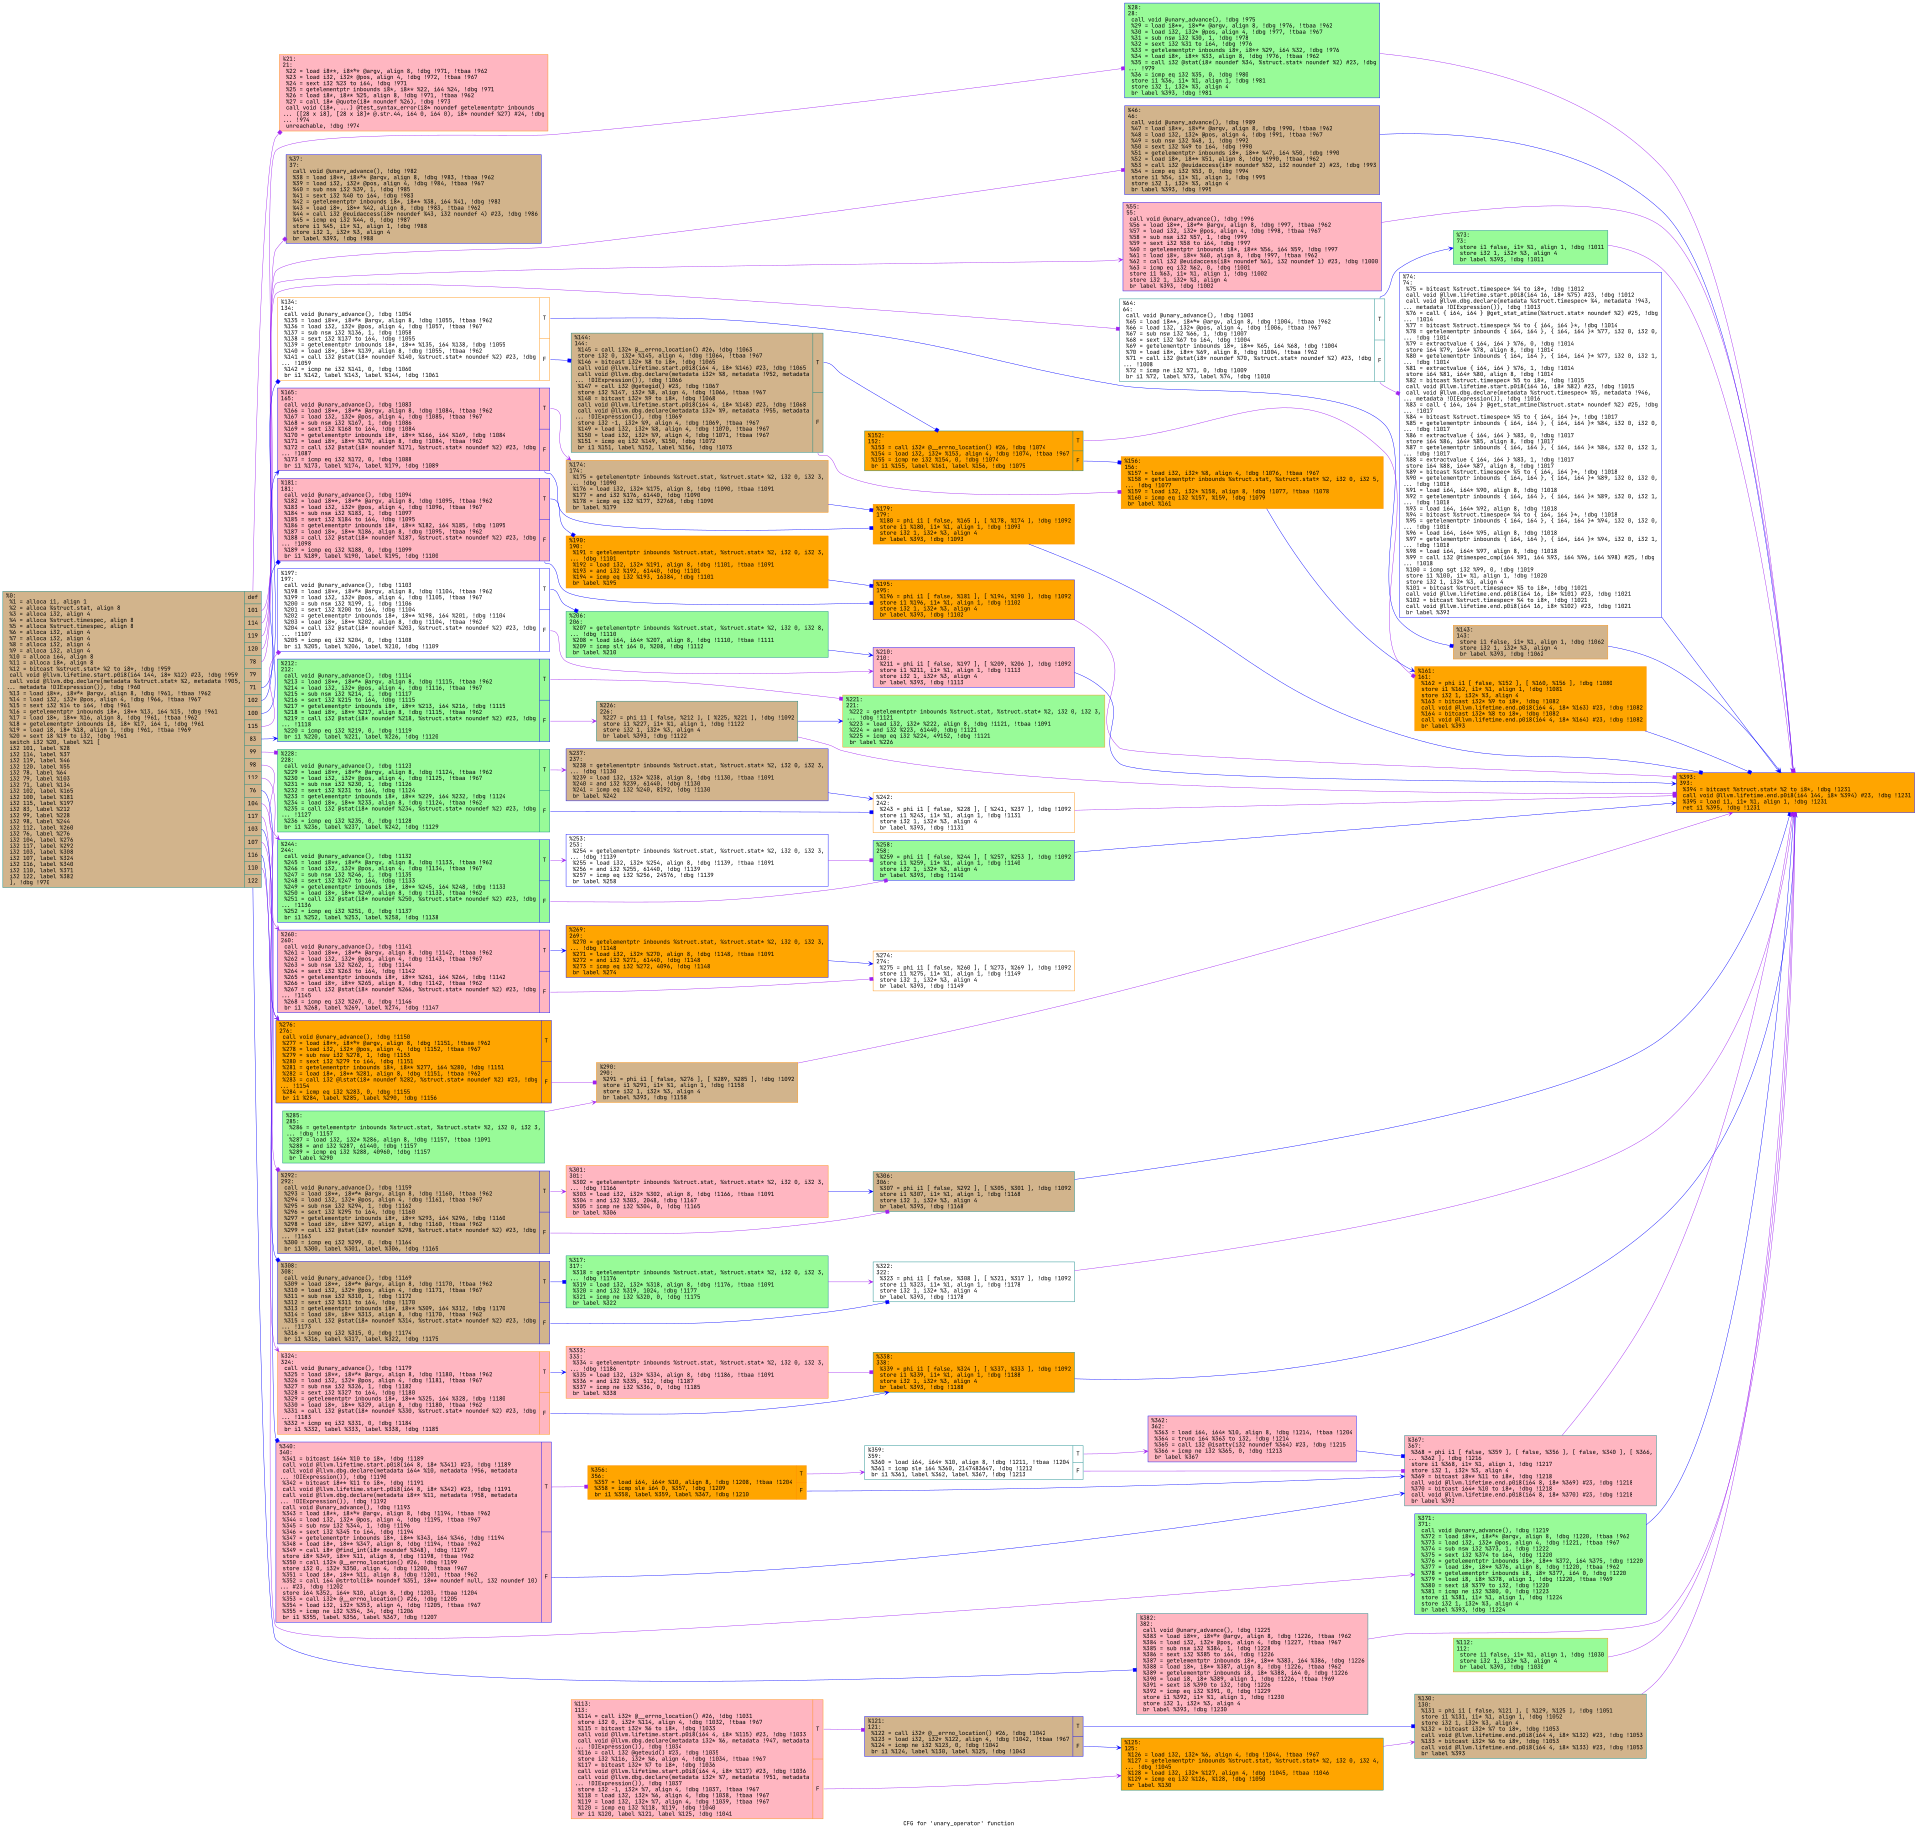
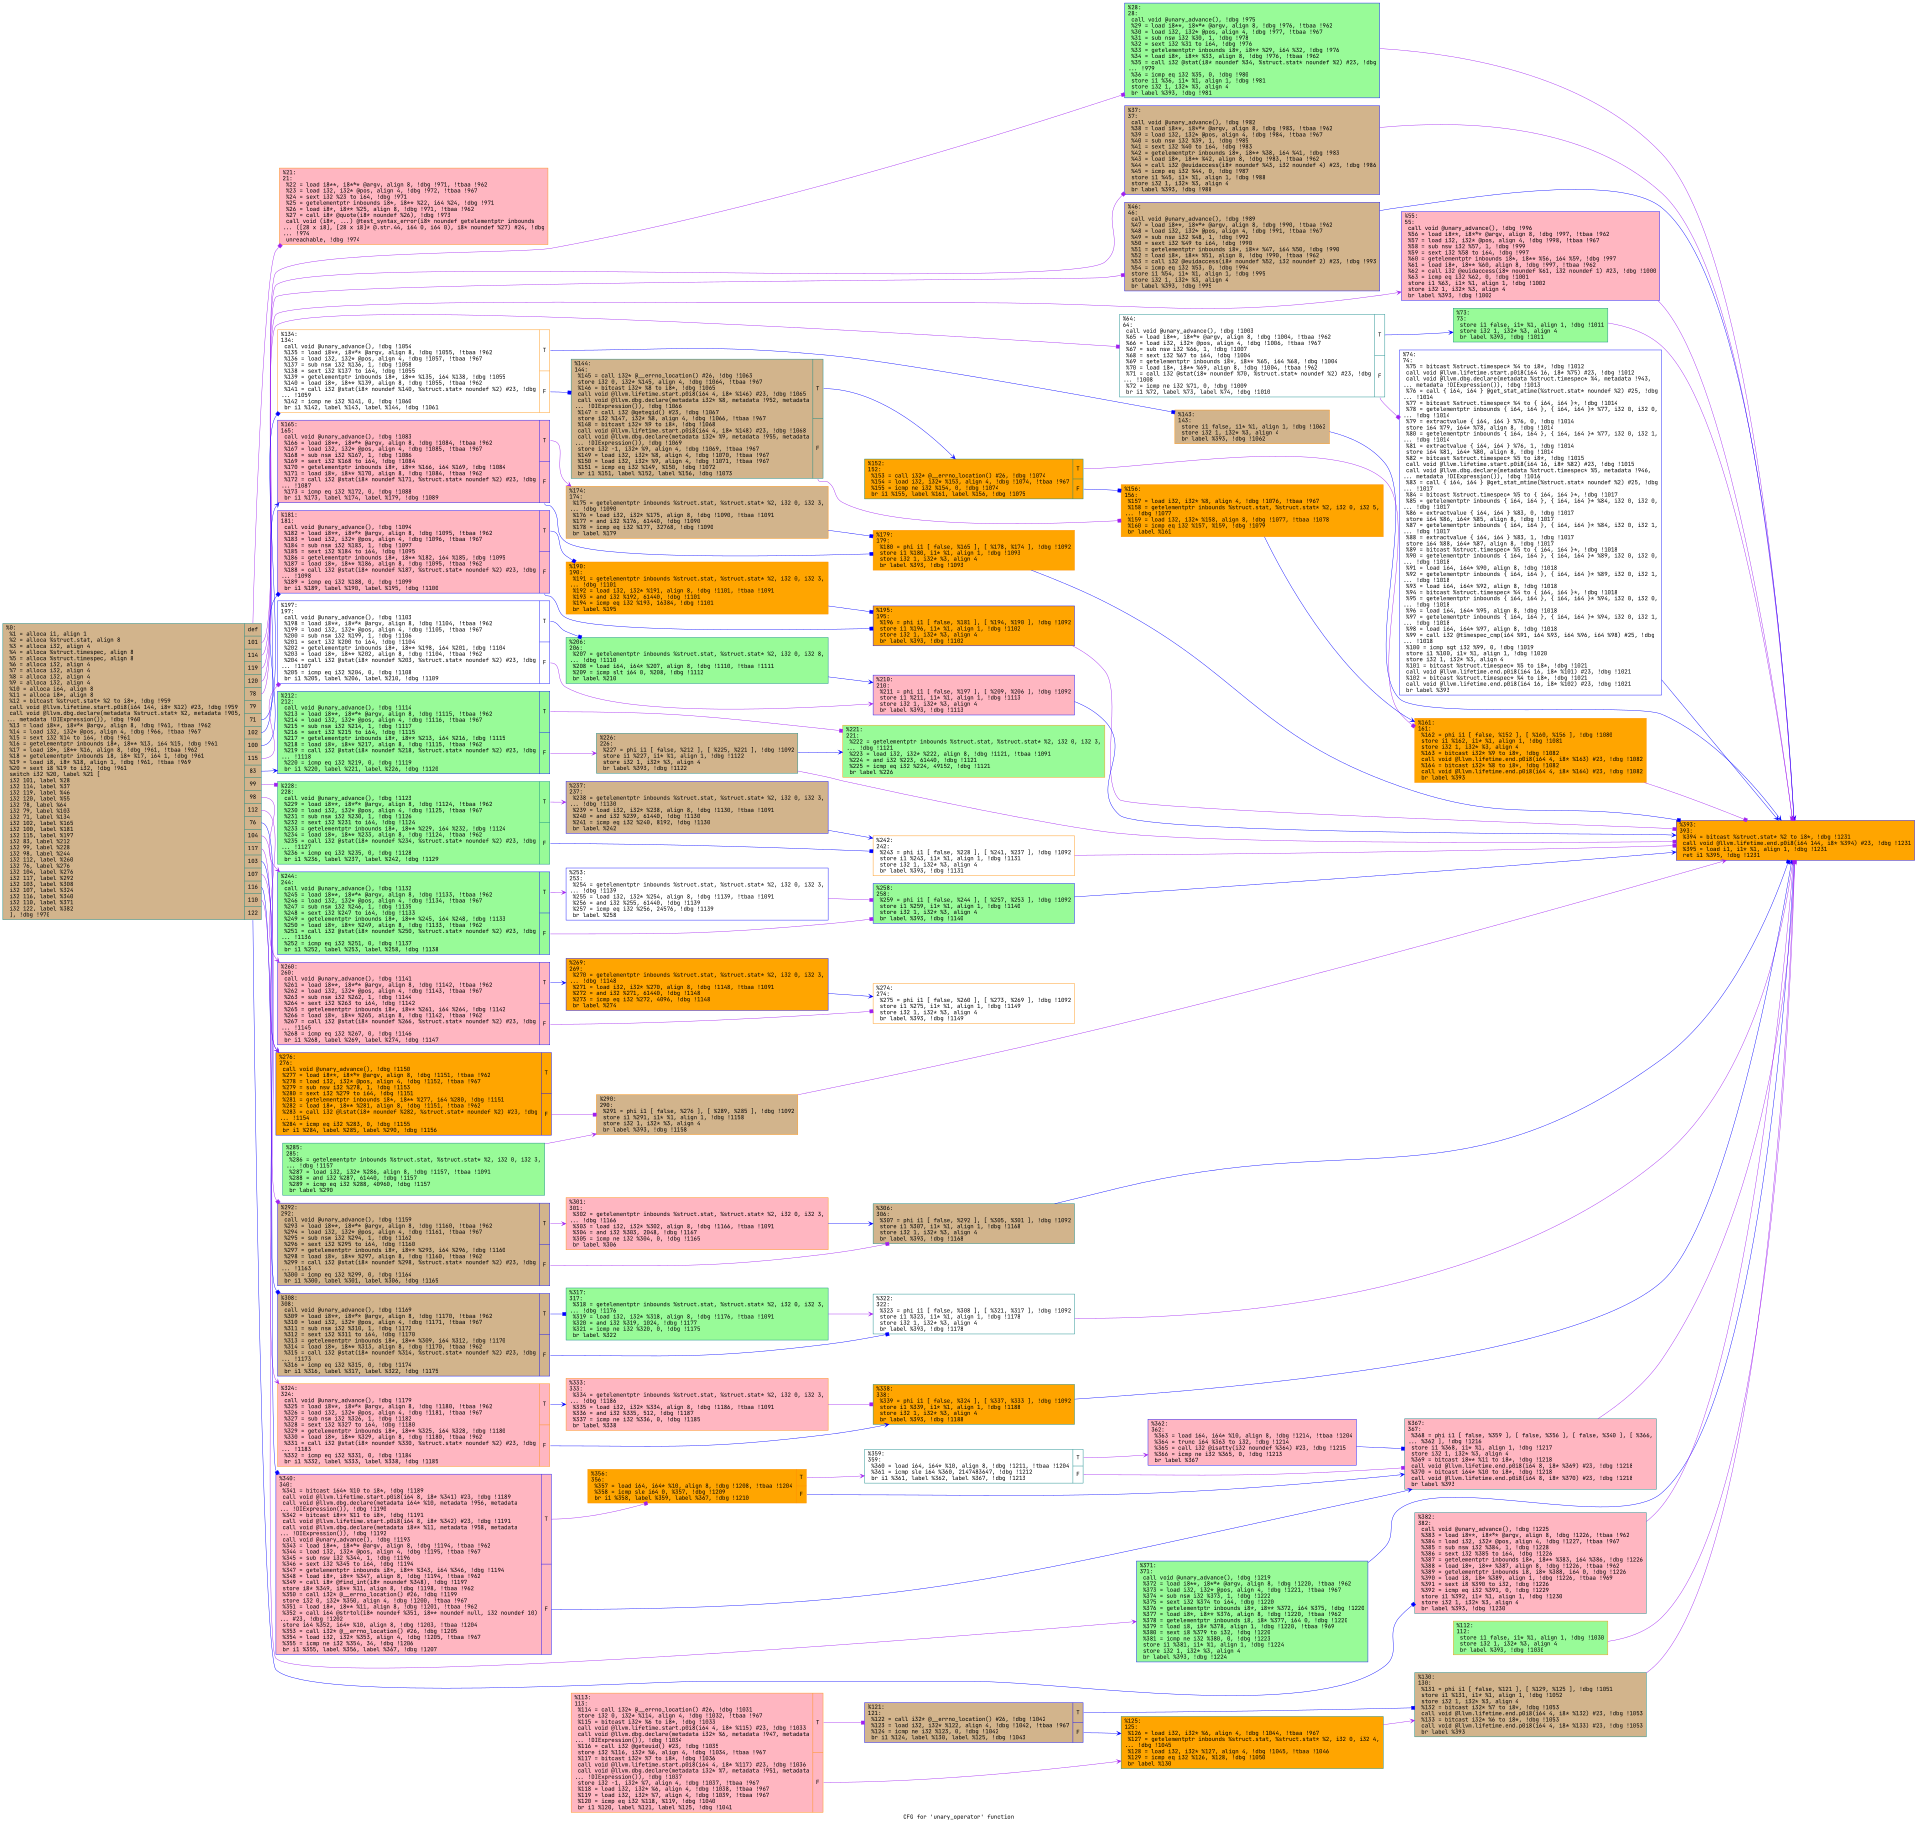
none -> (1719, 305)
(878, 396) -> (894, 410)
(1697, 750) -> (1694, 800)
